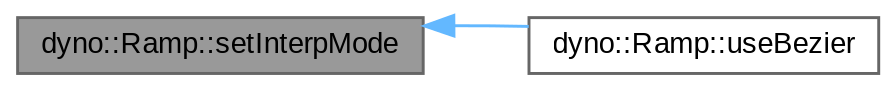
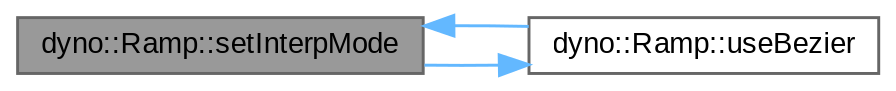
none -> (462, 65)
